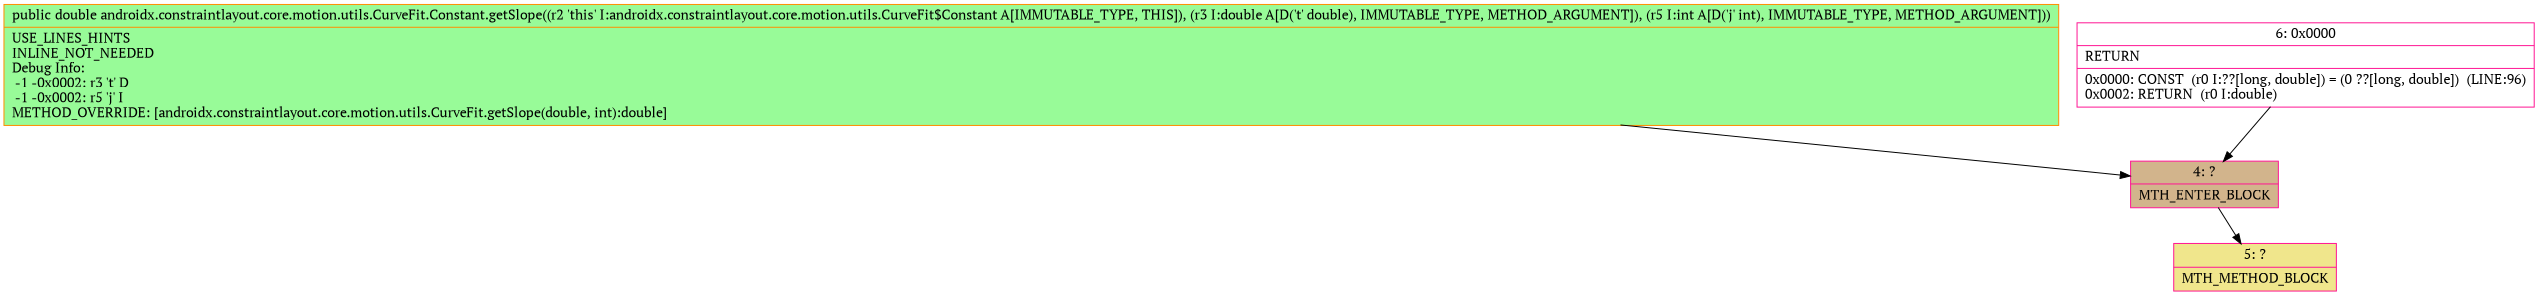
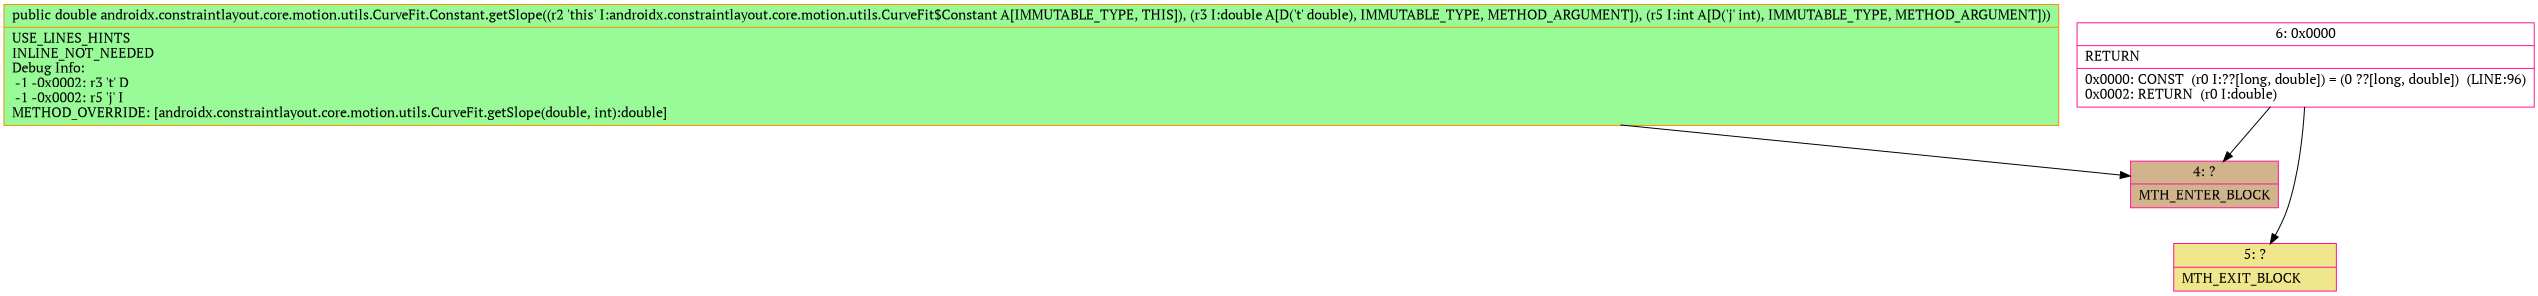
(2227, 221) -> (2297, 173)
(2255, 279) -> (2242, 279)
